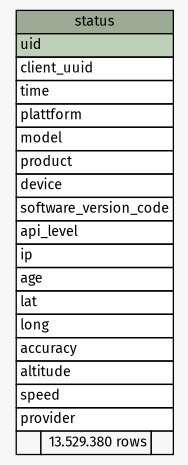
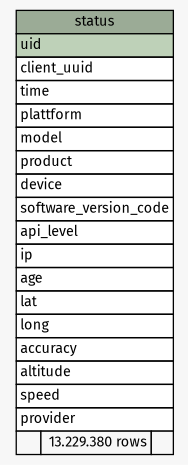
(98, 442) -> (98, 442)
